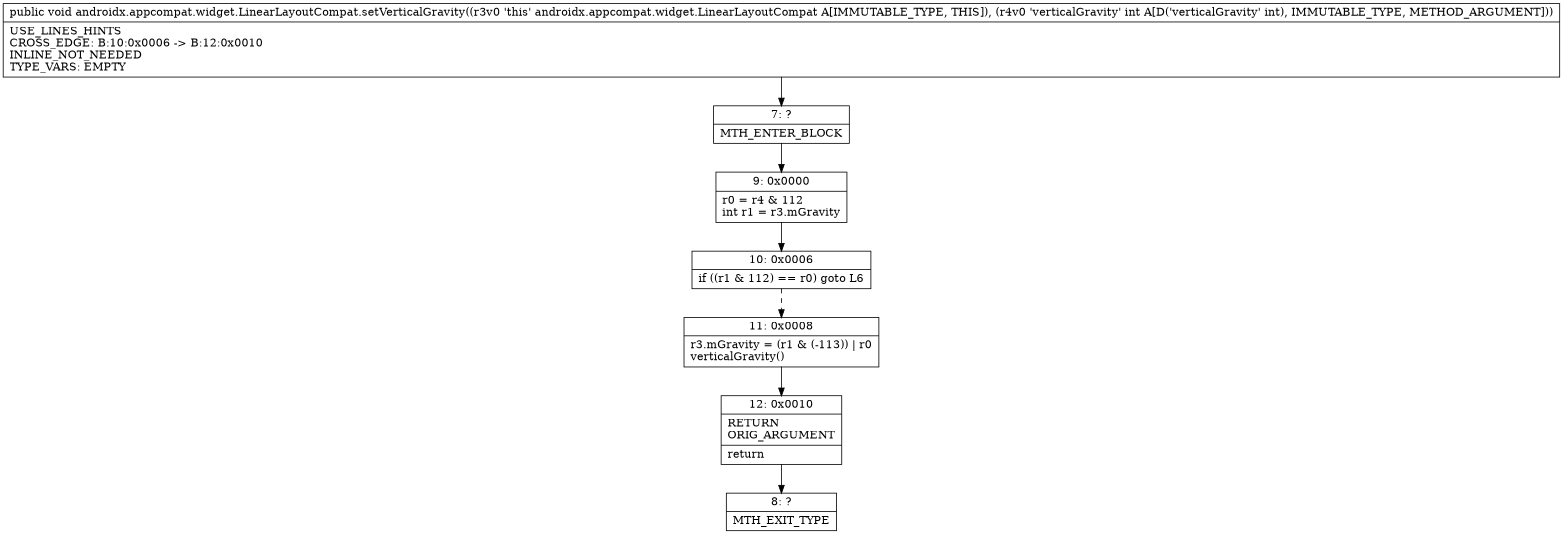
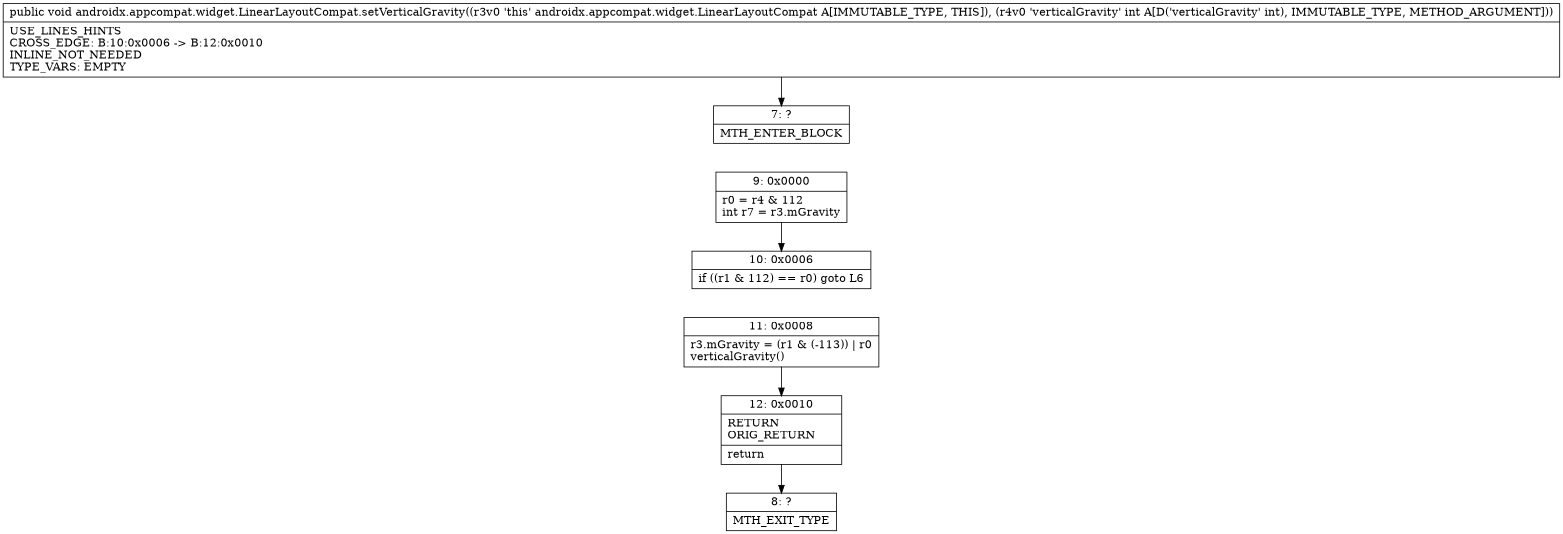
(781, 154) -> none
(781, 212) -> (781, 212)
(781, 299) -> none
(781, 435) -> (771, 435)
